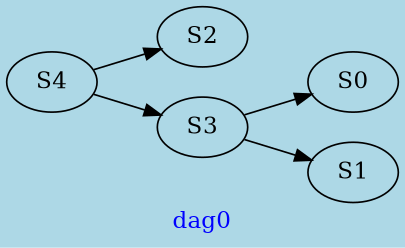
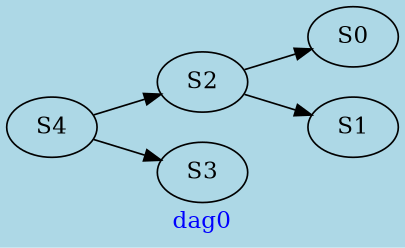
(270, 107) -> (270, 62)
(270, 147) -> (270, 102)
